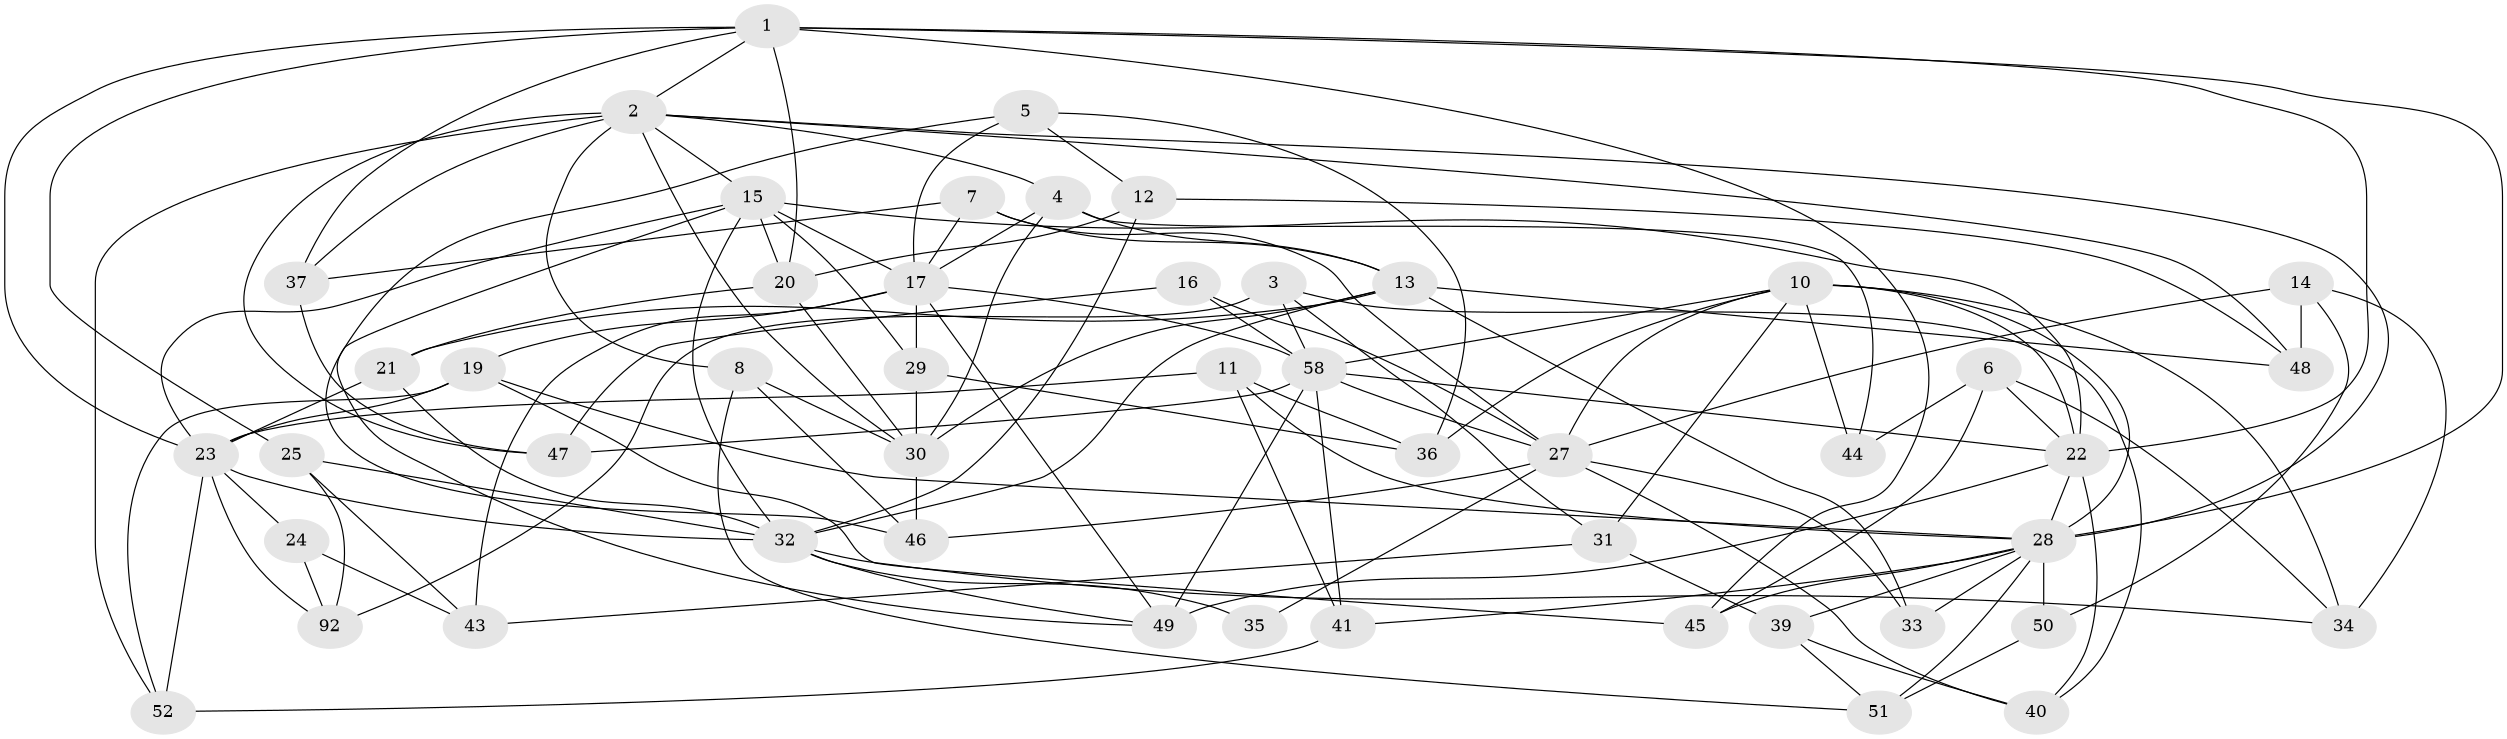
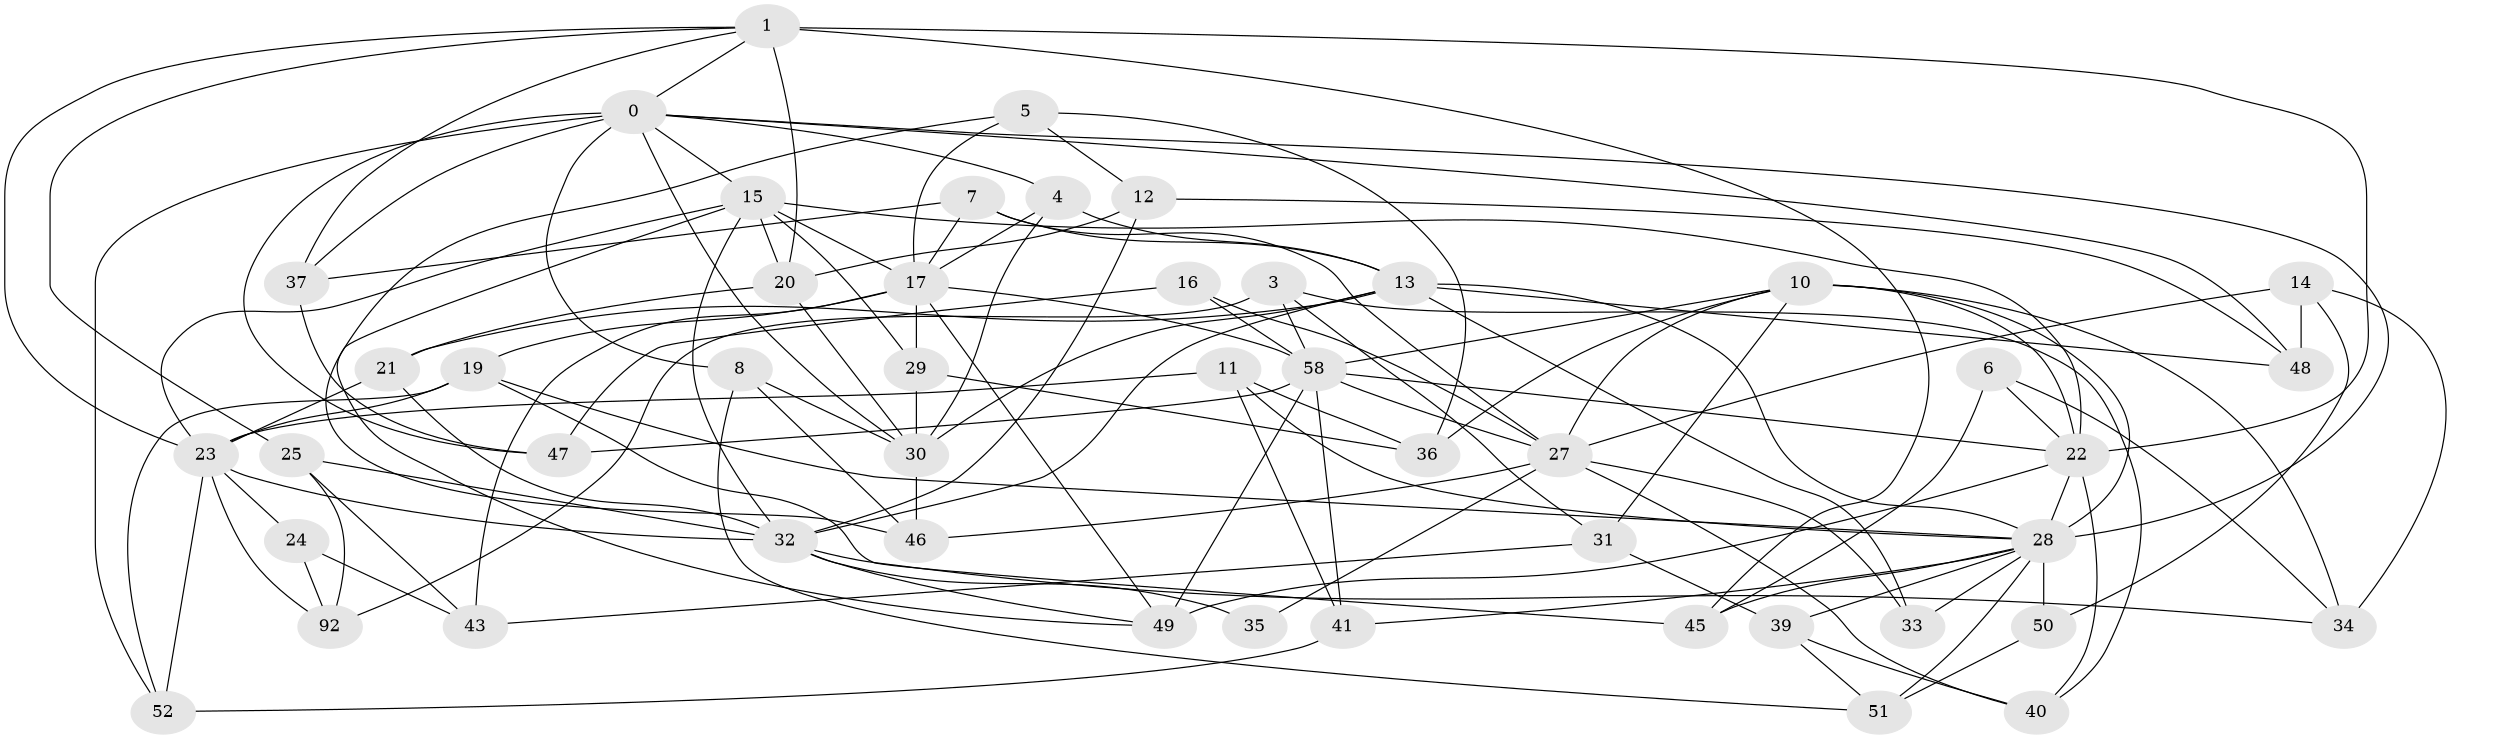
(2181, 76) -> (1747, 380)
(634, 112) -> (634, 112)
(1853, 455) -> none
